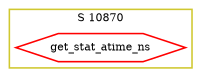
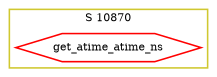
(101, 48) -> (108, 48)
